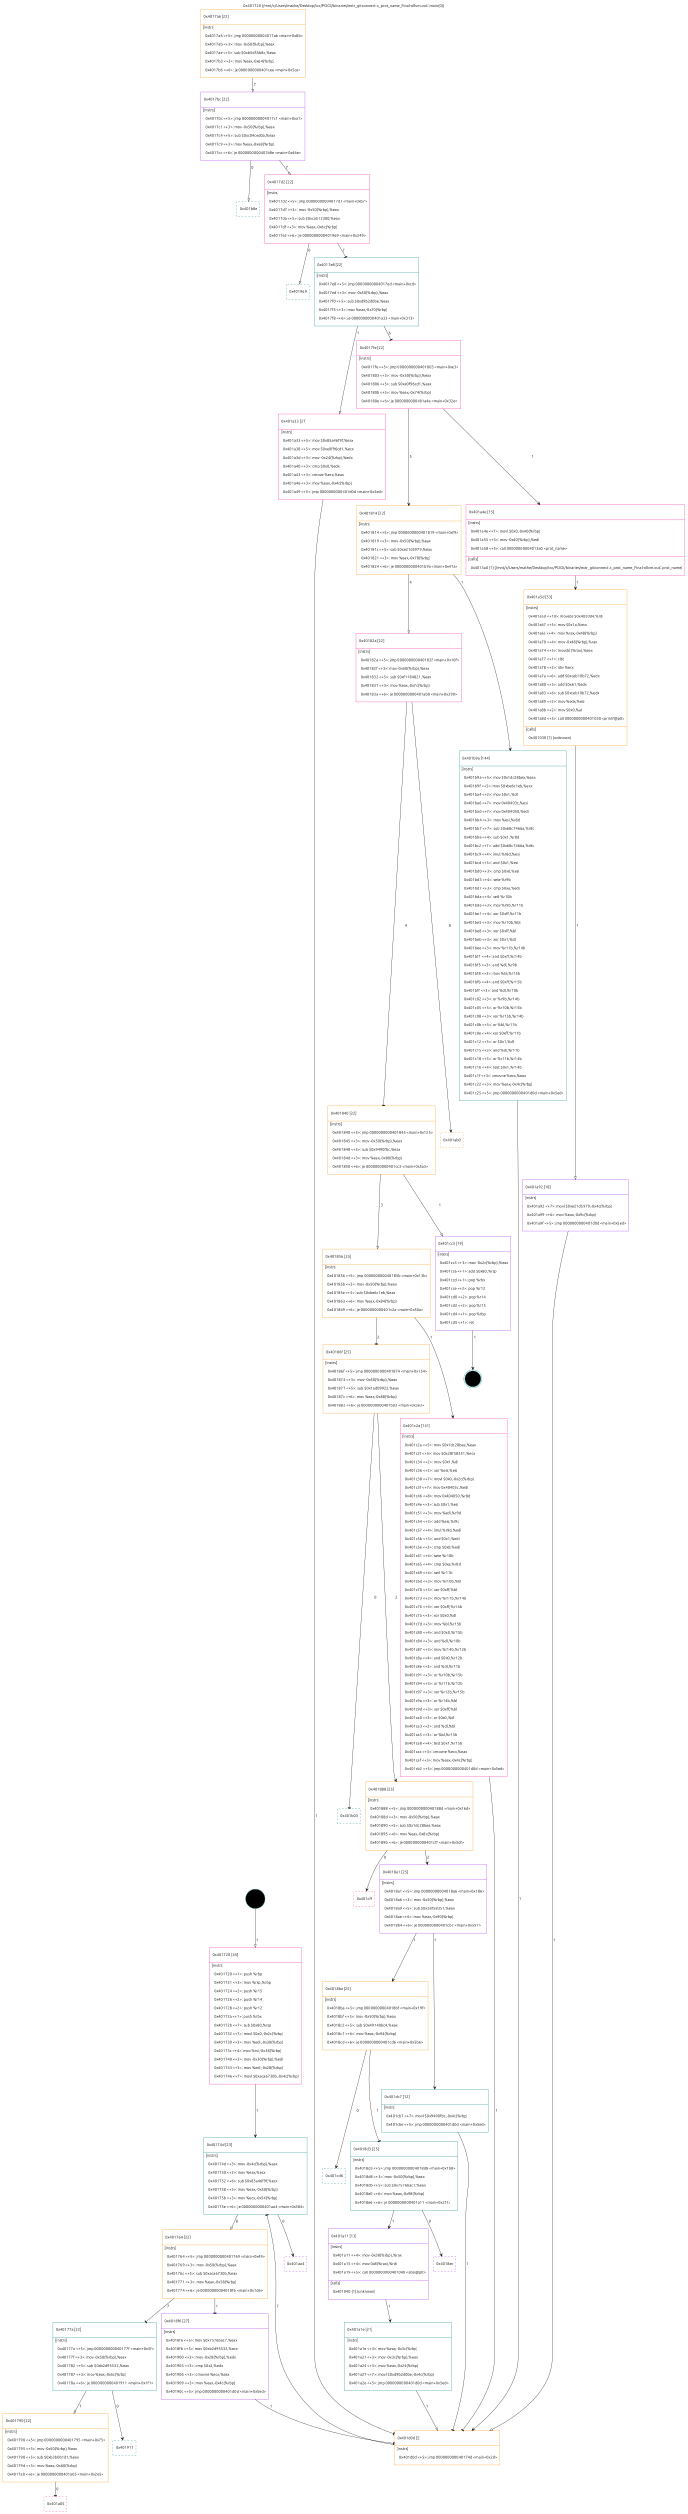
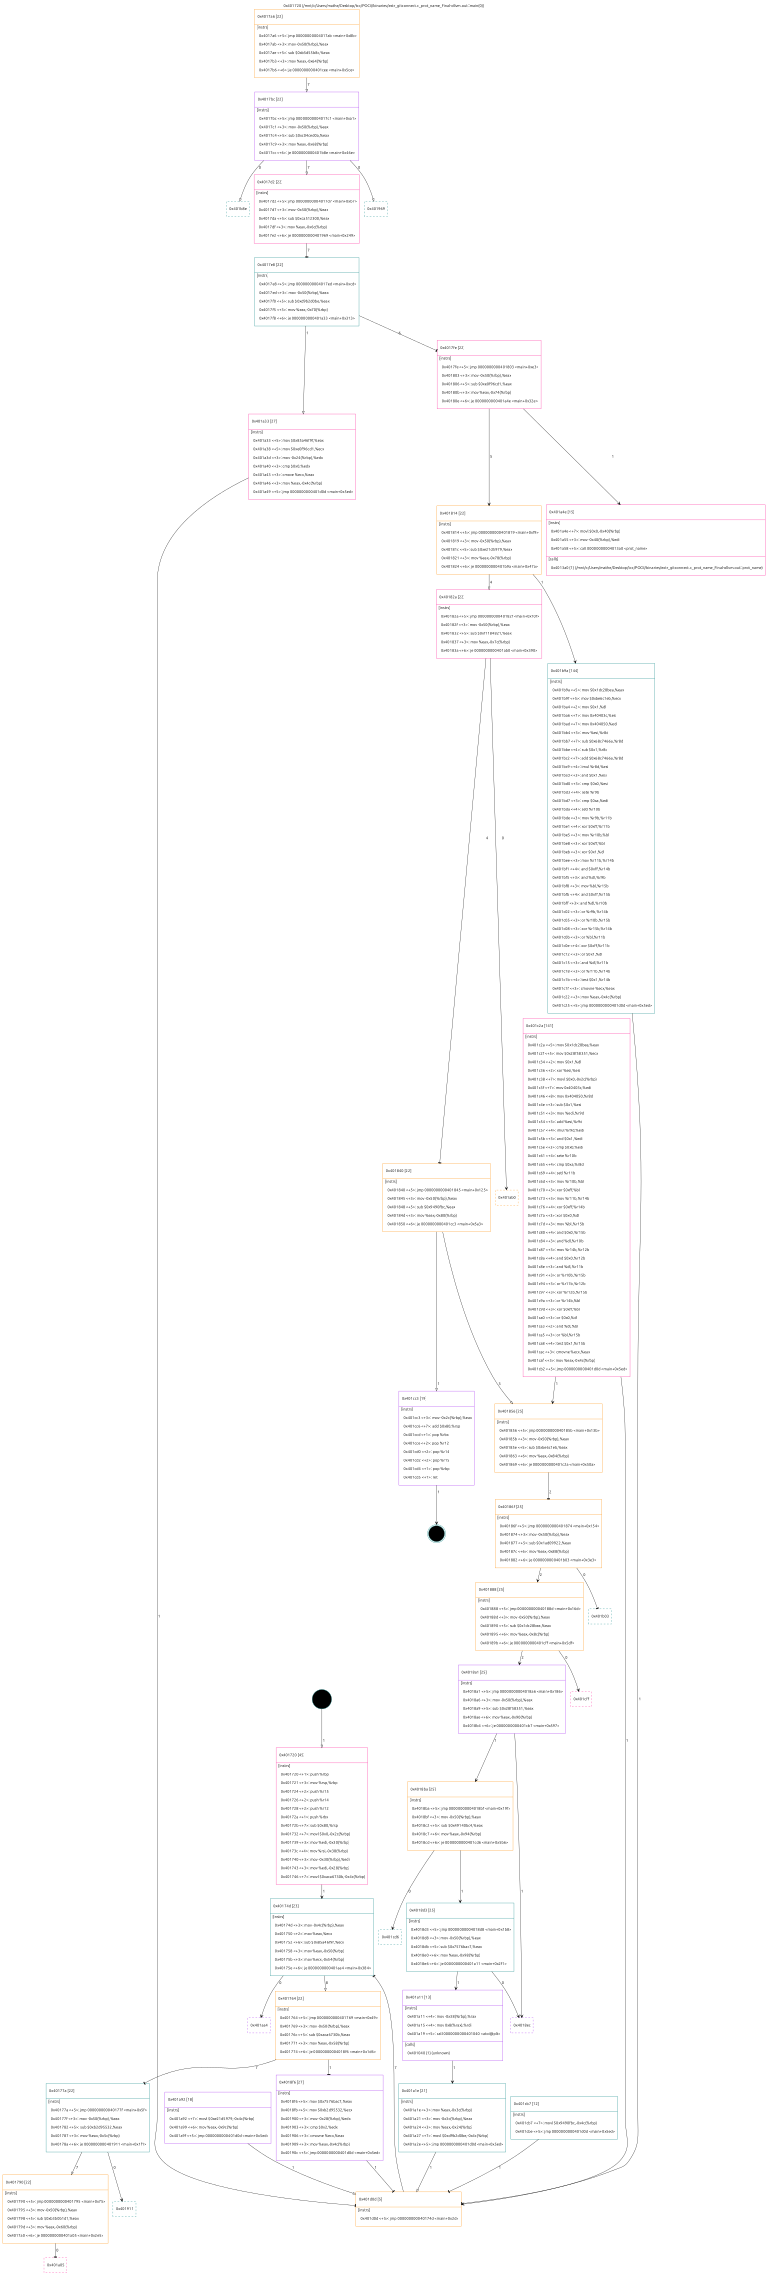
(305, 262) -> (364, 178)
(575, 668) -> none
(440, 1364) -> (554, 1389)
(434, 2010) -> (520, 1874)
(370, 2096) -> (460, 1875)
